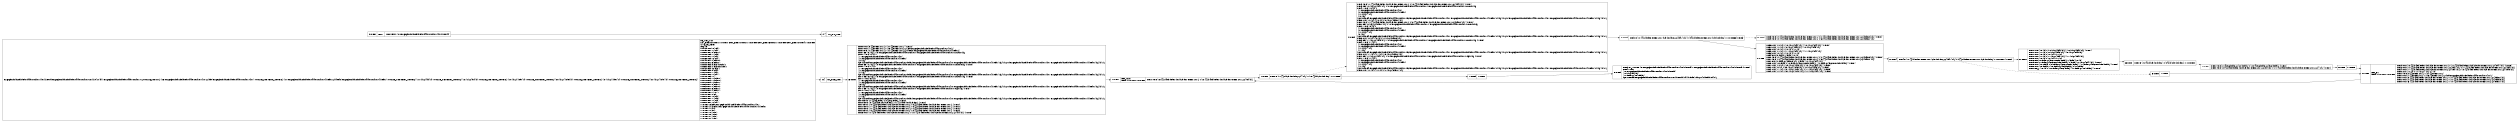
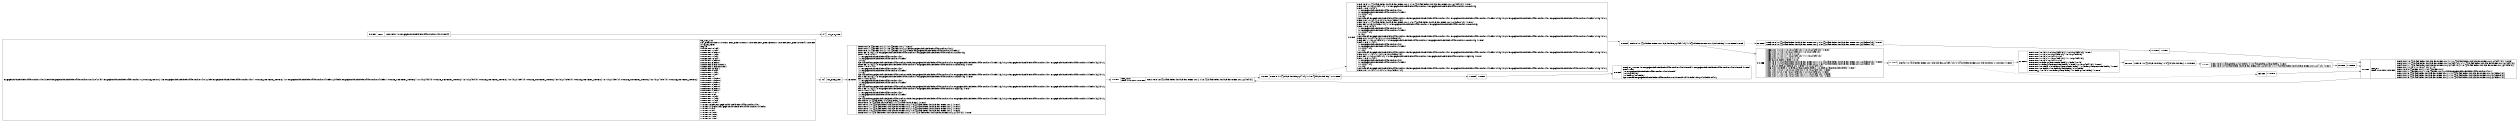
none -> (2160, 51)
